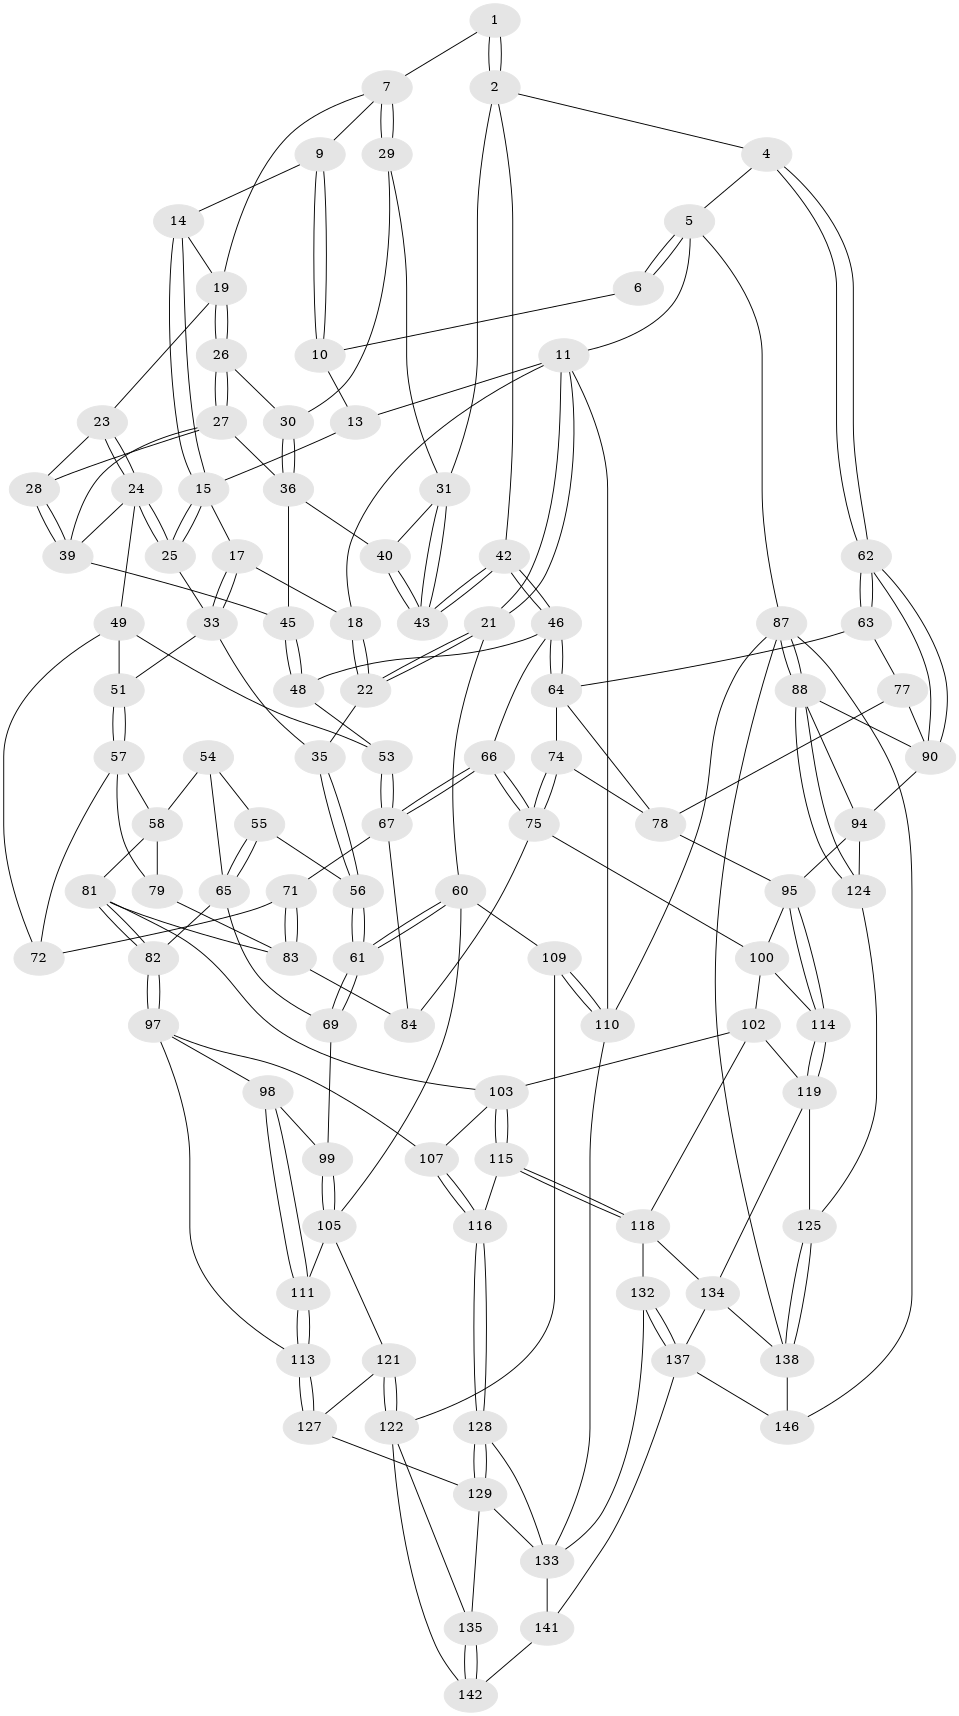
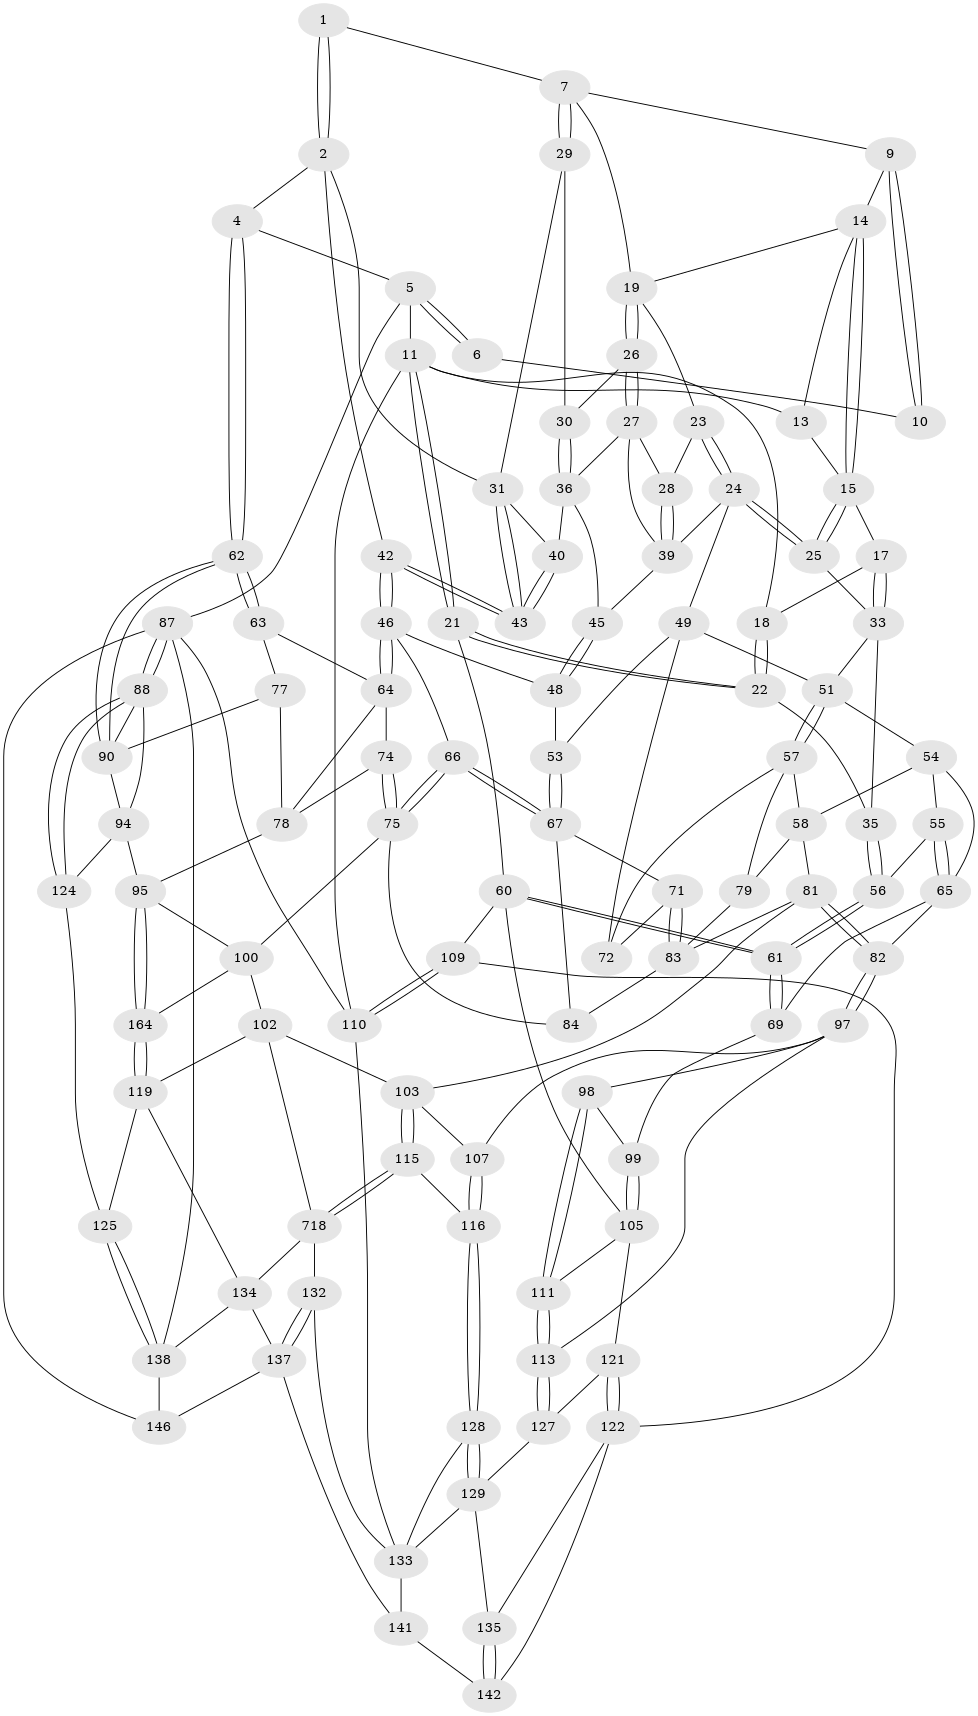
(335, 385) -> (825, 320)
none -> (881, 725)
(824, 1025) -> (141, 1025)
(643, 1226) -> (315, 1226)
